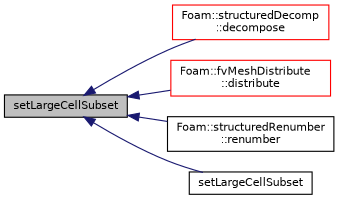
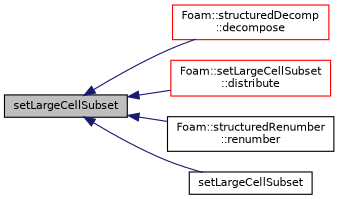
(251, 78) -> (251, 78)
